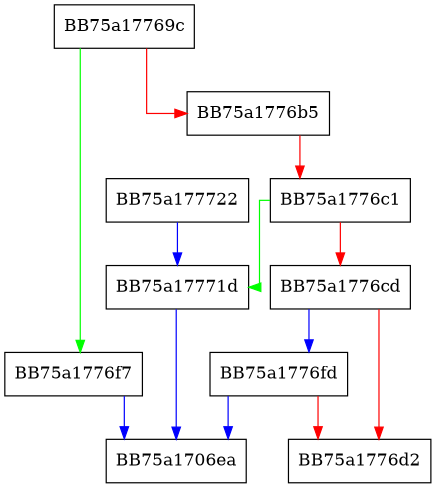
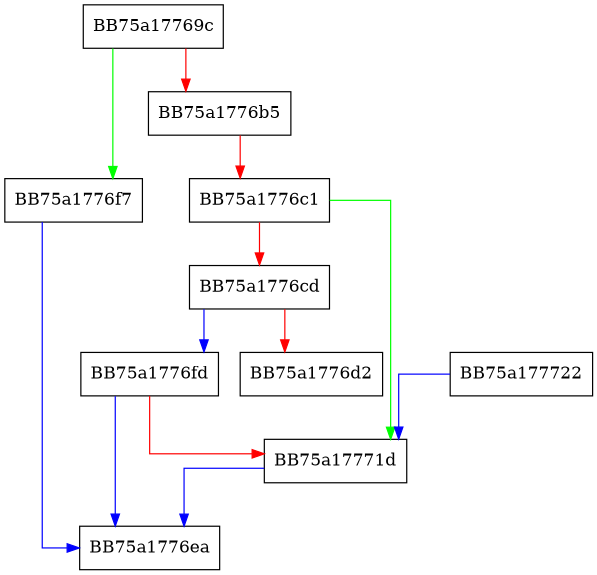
(318, 411) -> (172, 454)
(176, 461) -> (150, 548)
